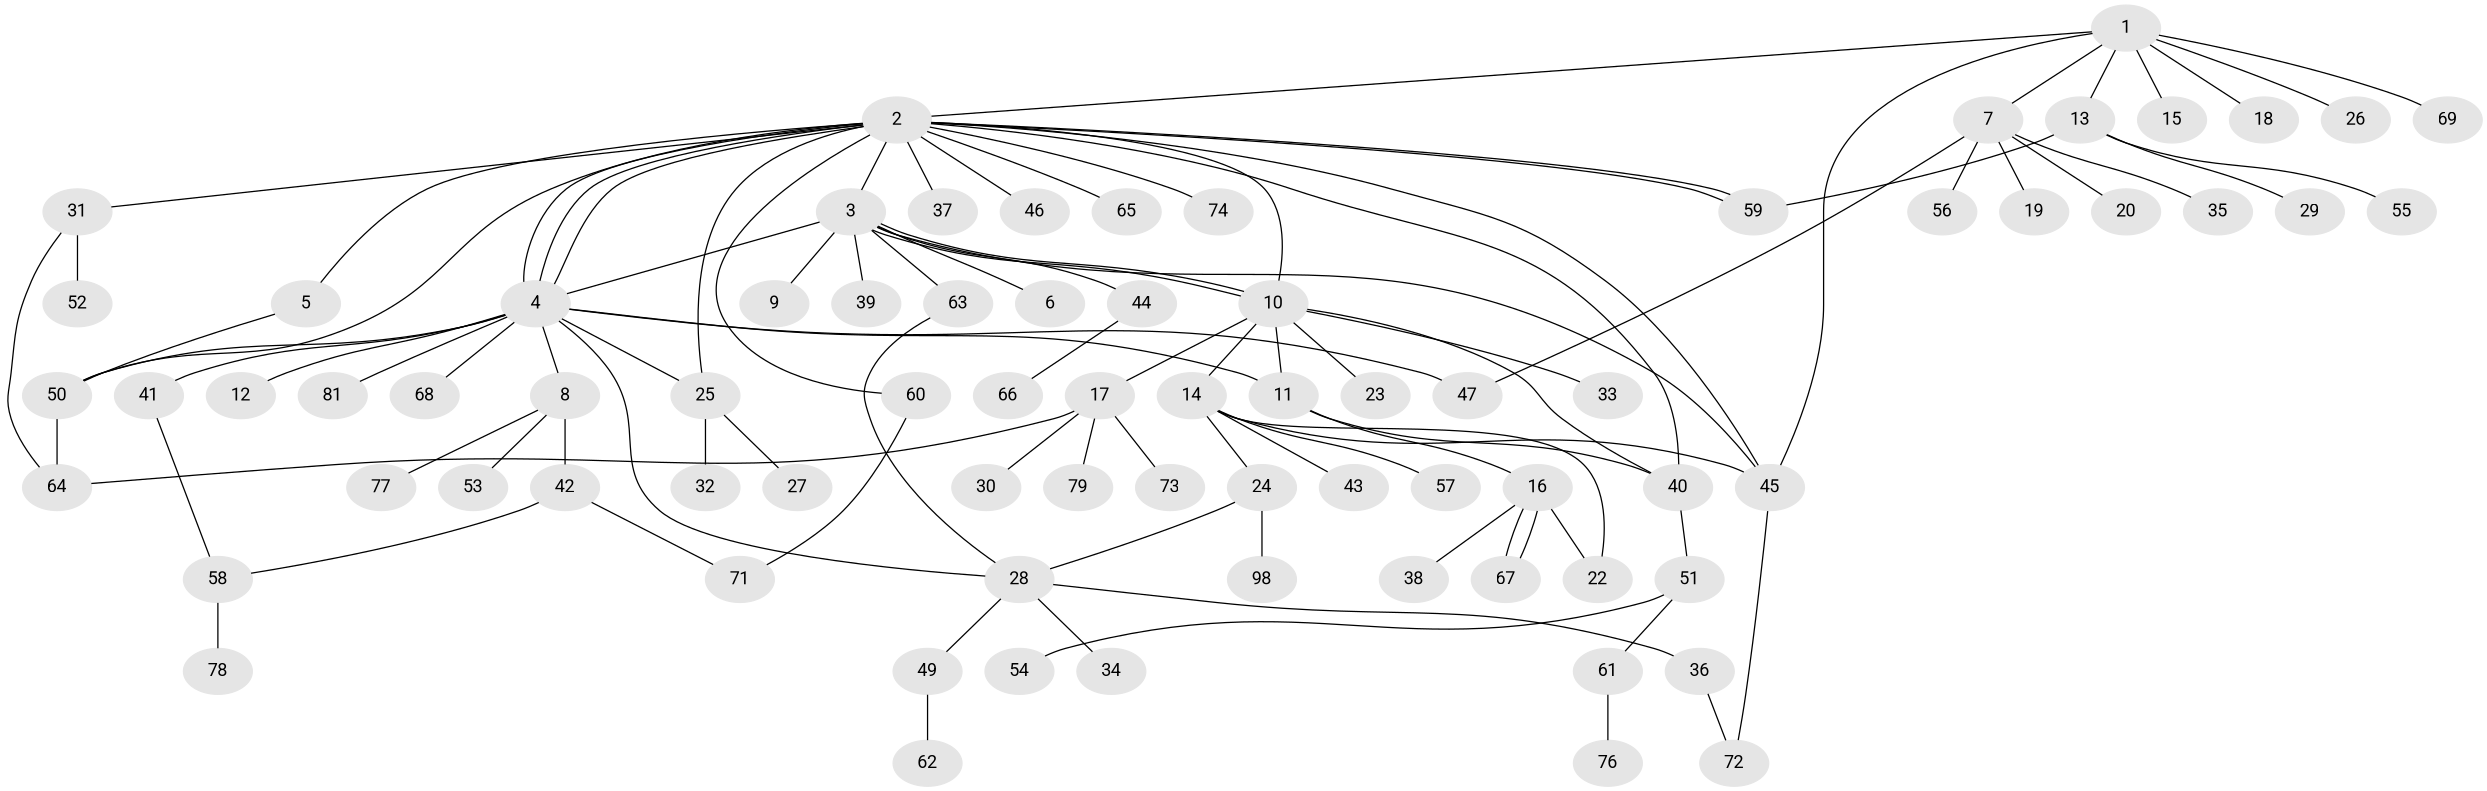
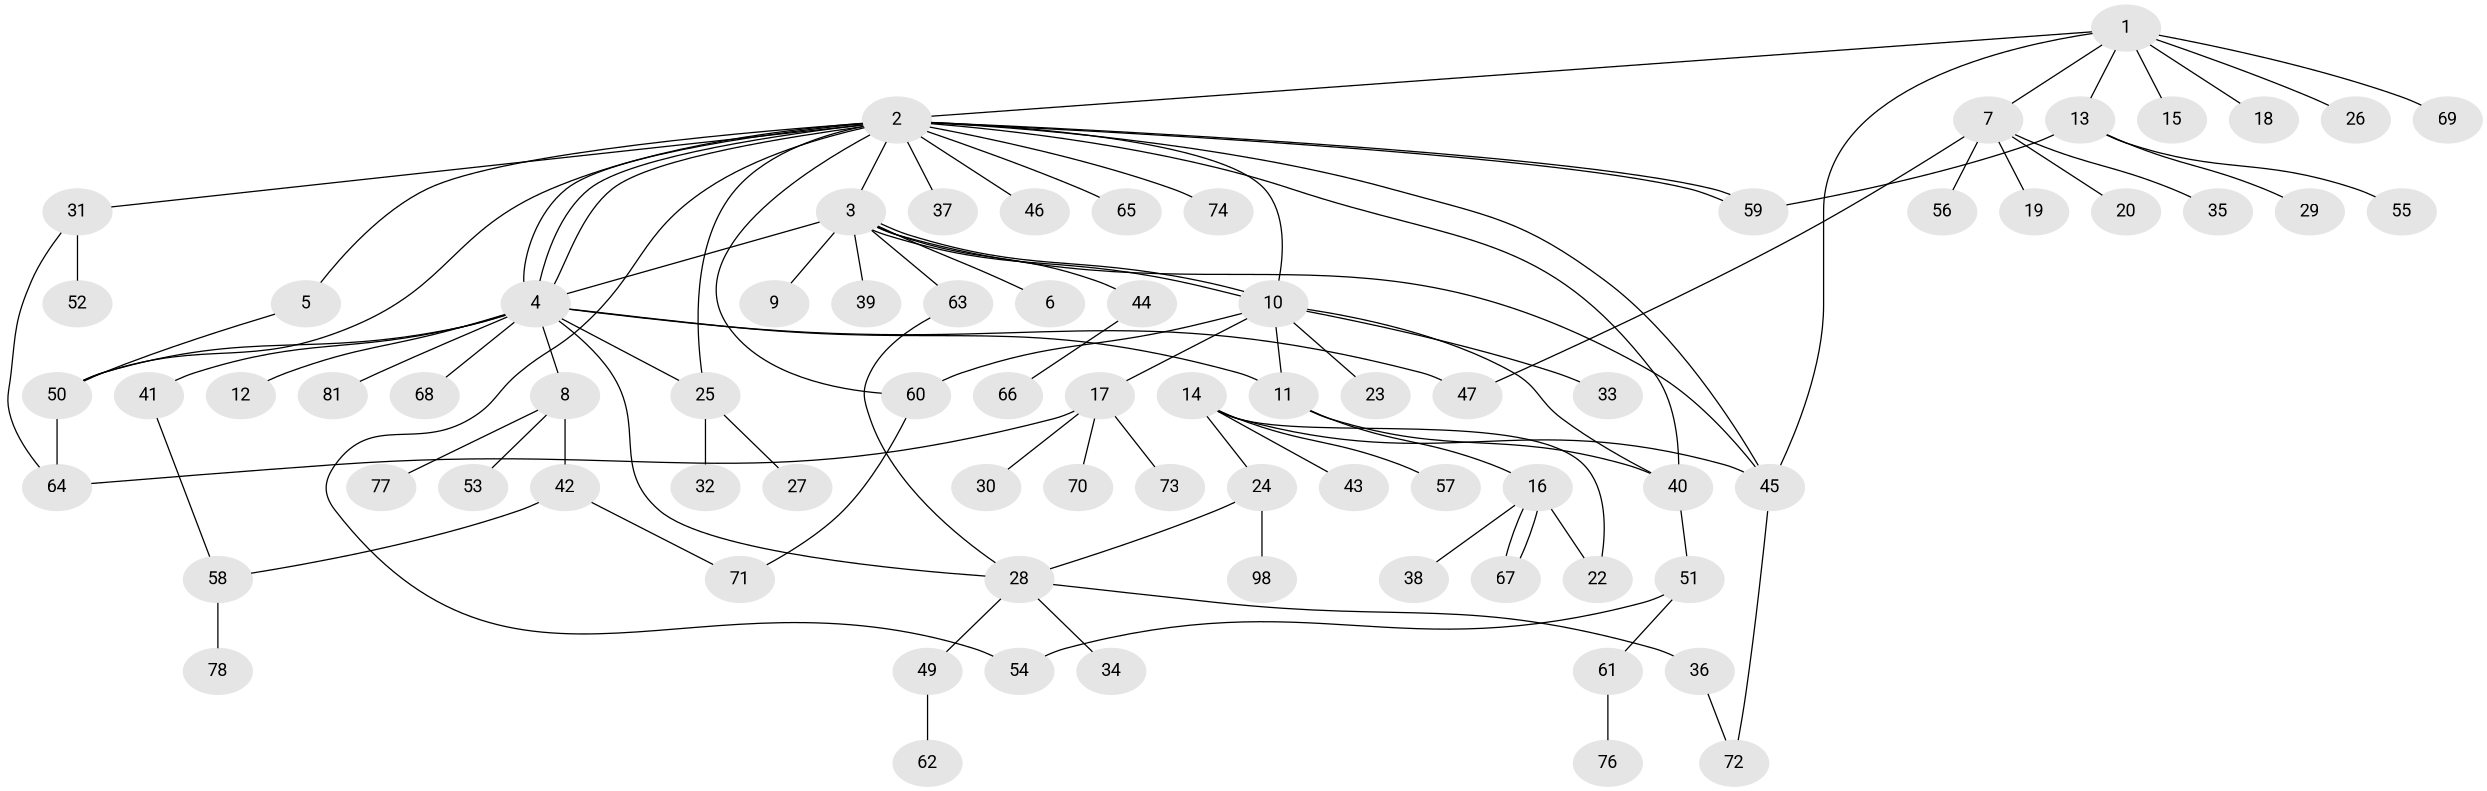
(1233, 350) -> (1122, 339)
(1078, 488) -> (1078, 488)
none -> (336, 511)
